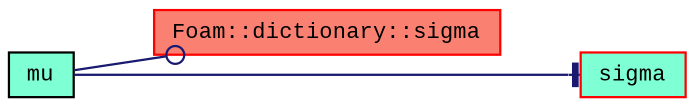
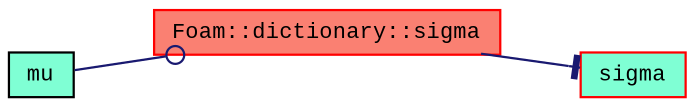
(321, 75) -> (525, 60)
